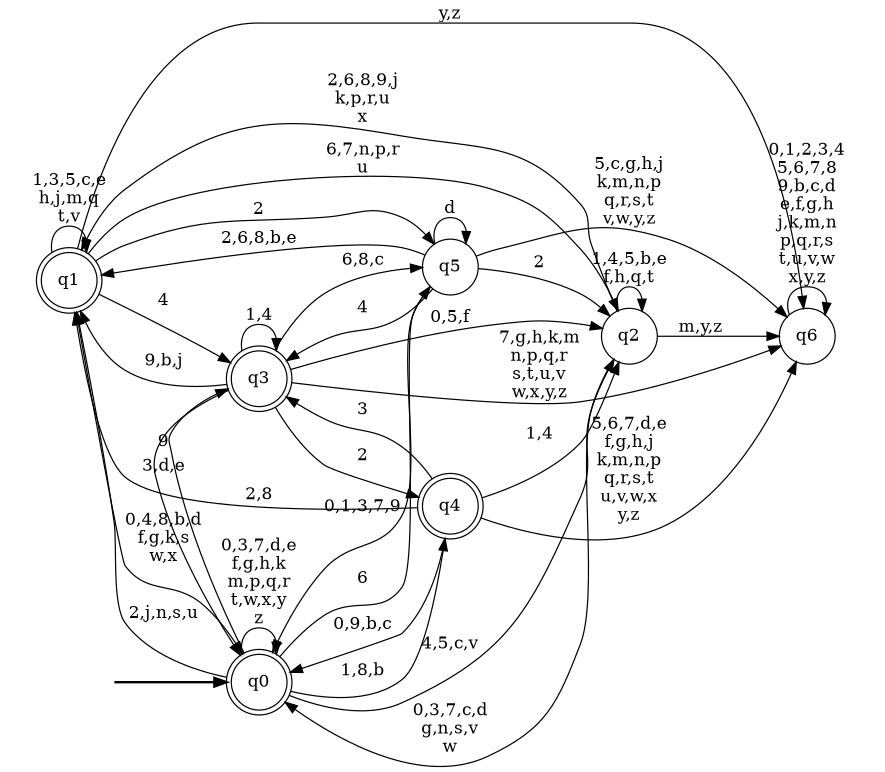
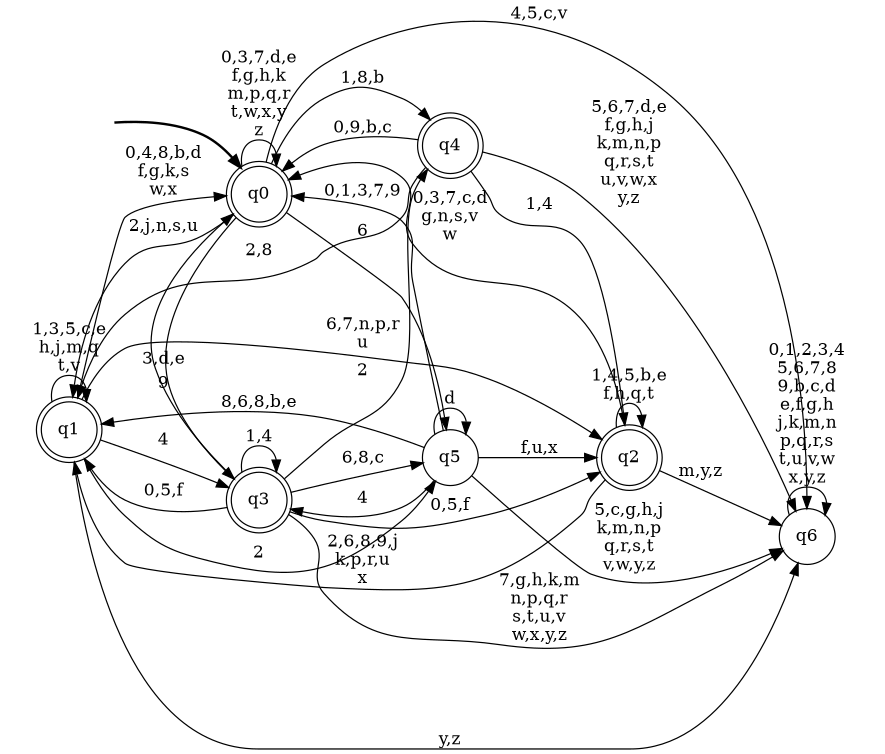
(259, 239) -> (259, 402)
(540, 263) -> (540, 449)
(629, 336) -> (629, 458)
(164, 361) -> (164, 491)
(370, 432) -> none
(520, 615) -> (649, 80)
